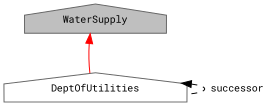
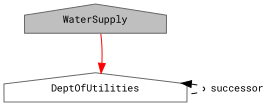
(89, 58) -> (102, 48)
